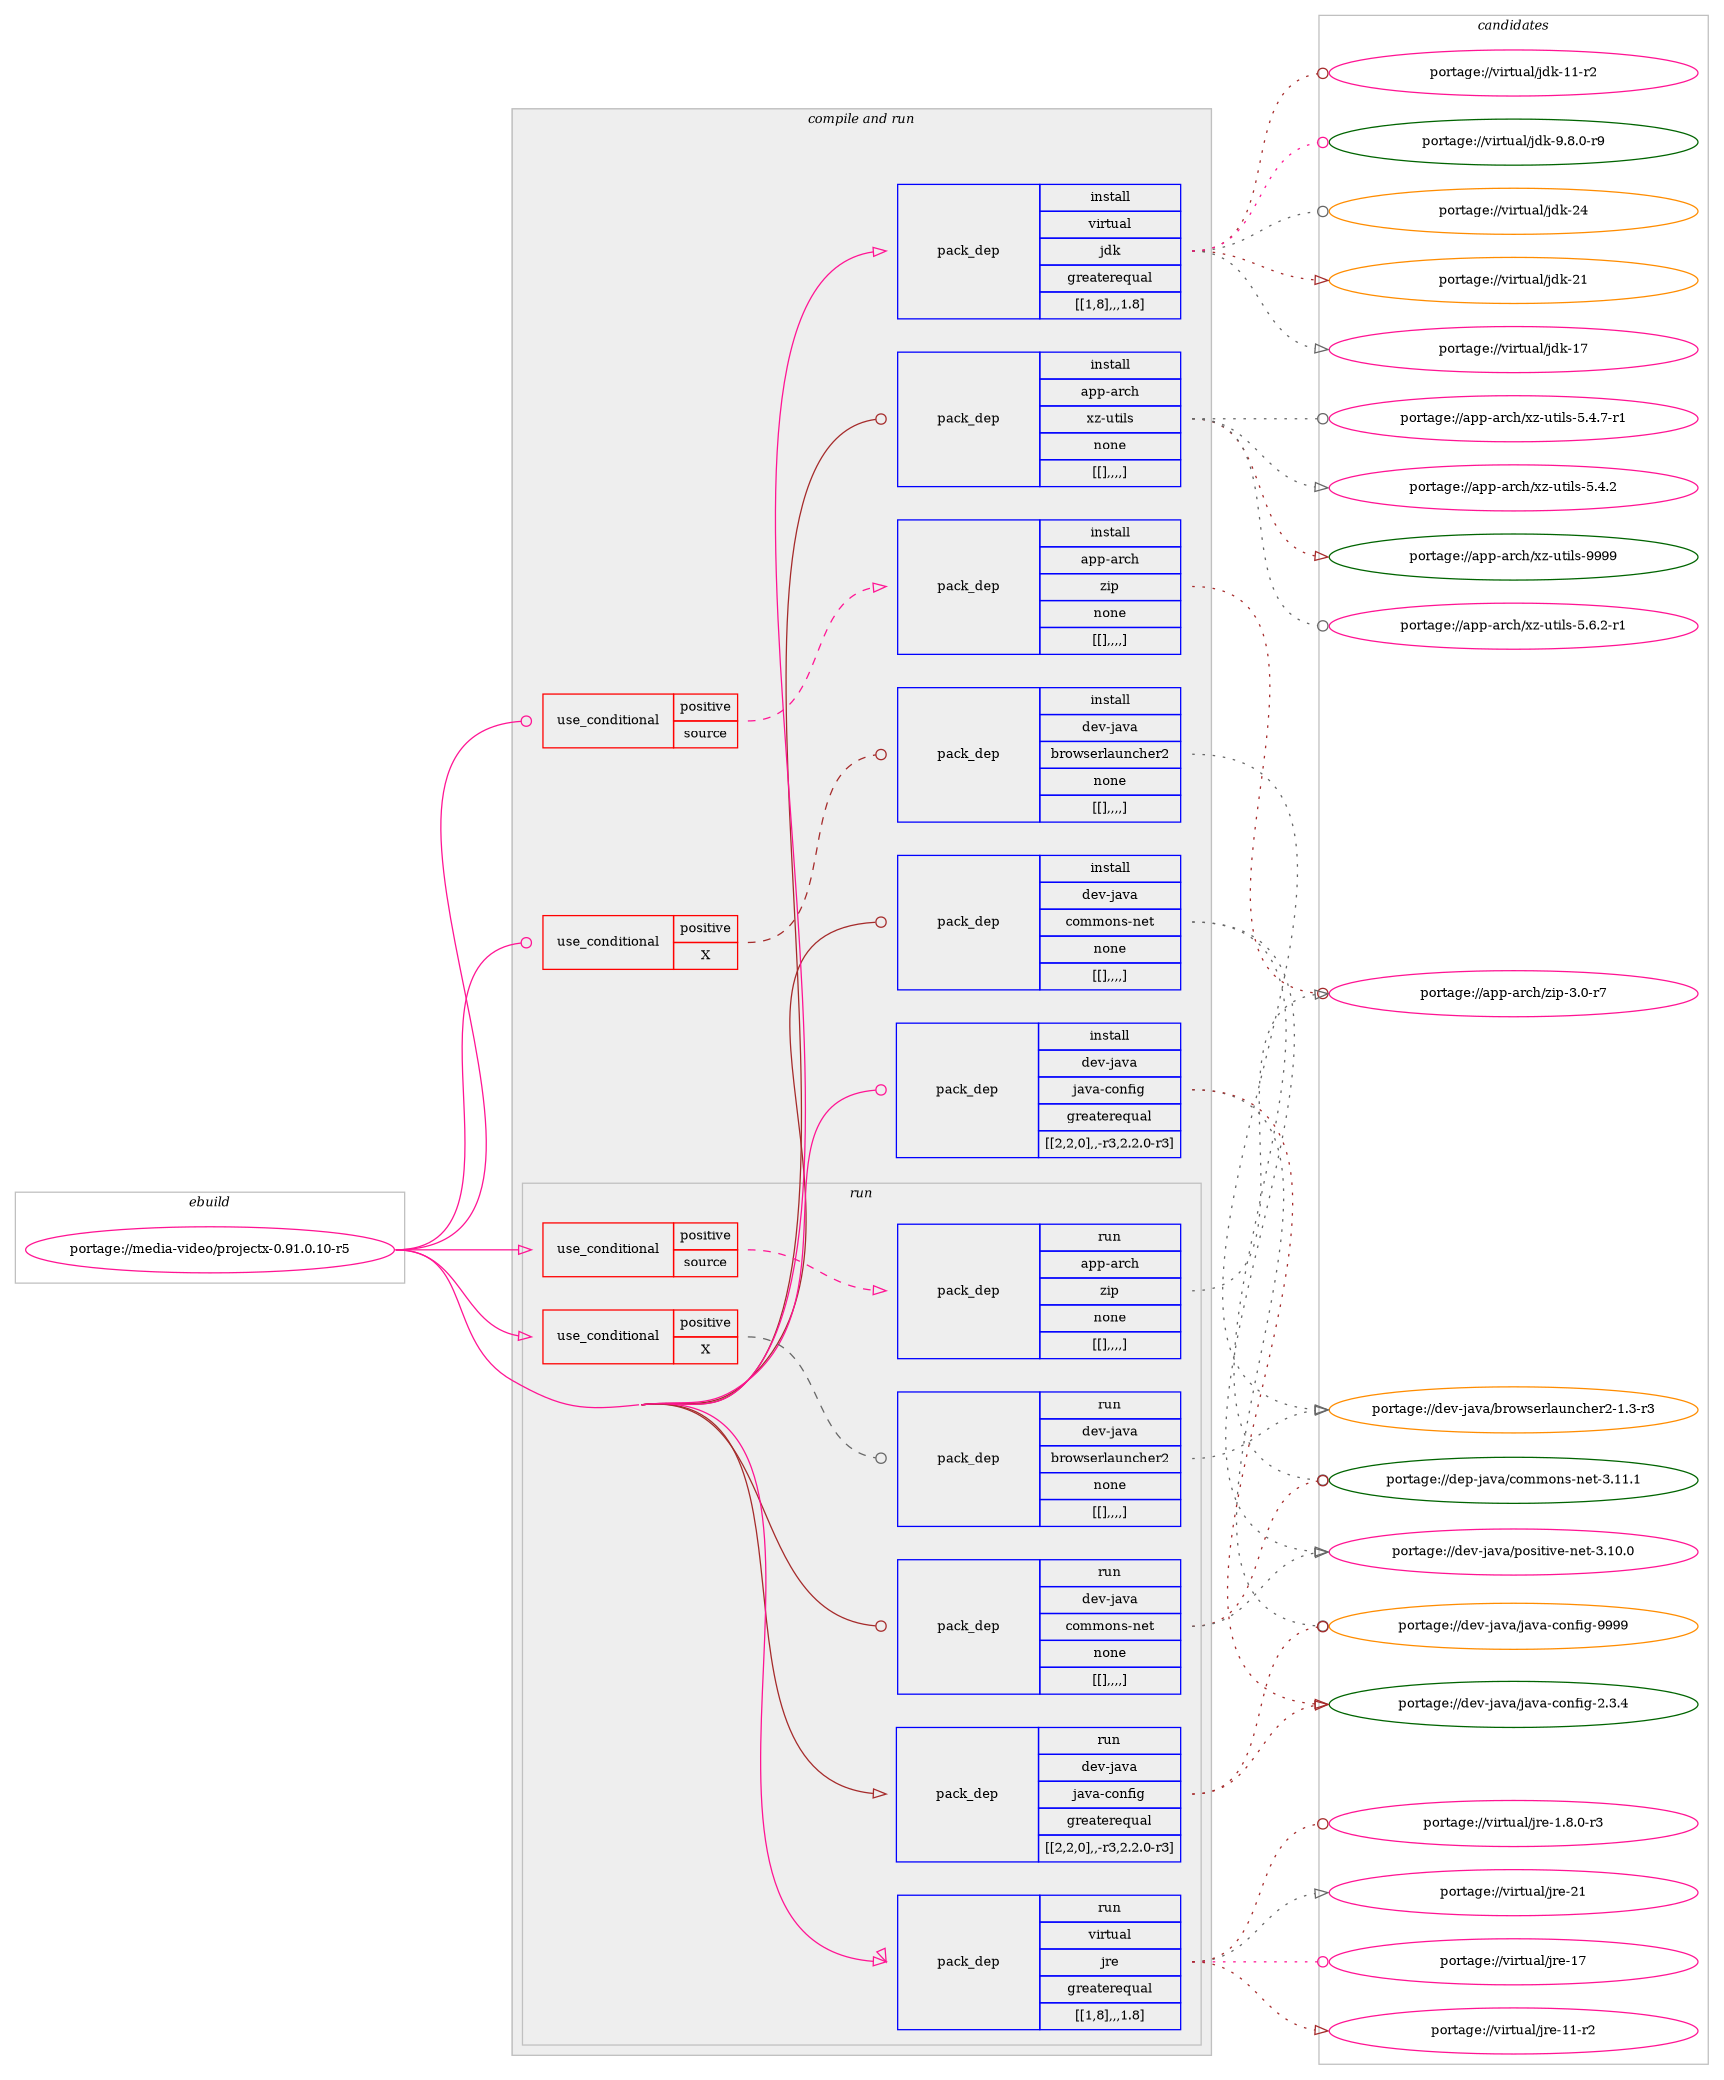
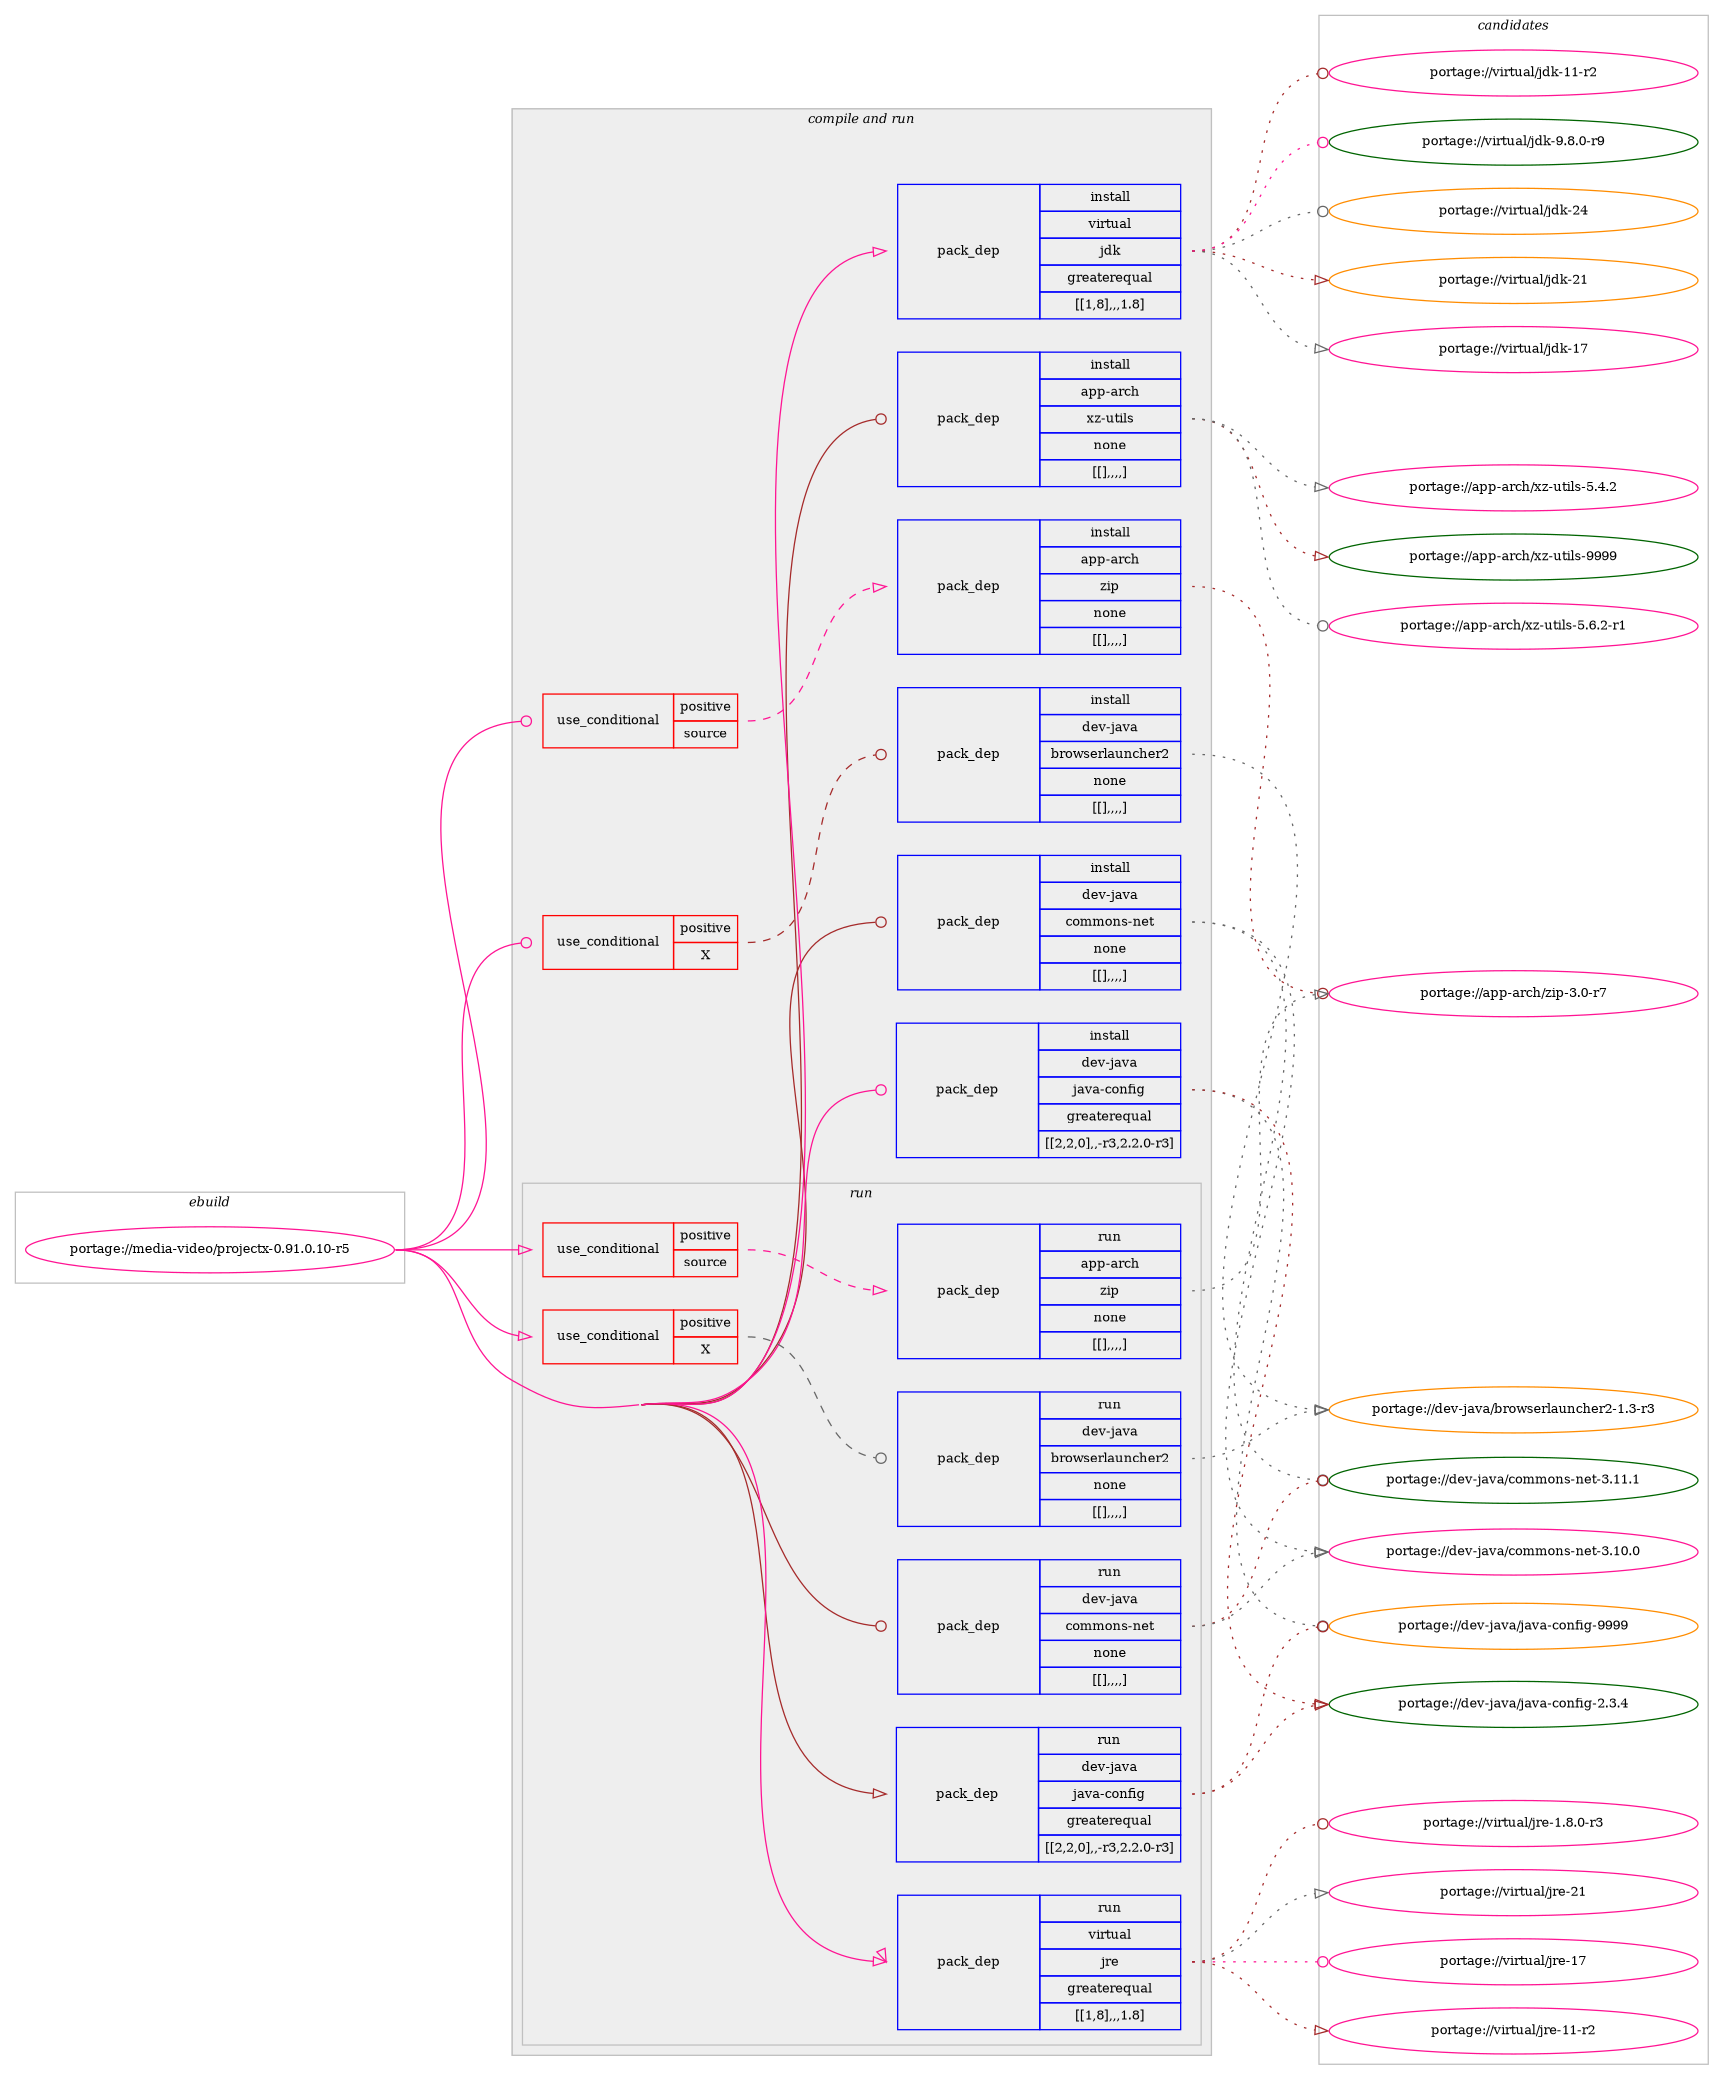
(1514, 419) -> none
(1514, 1480) -> (1514, 1480)
(1514, 1552) -> (1514, 1552)
